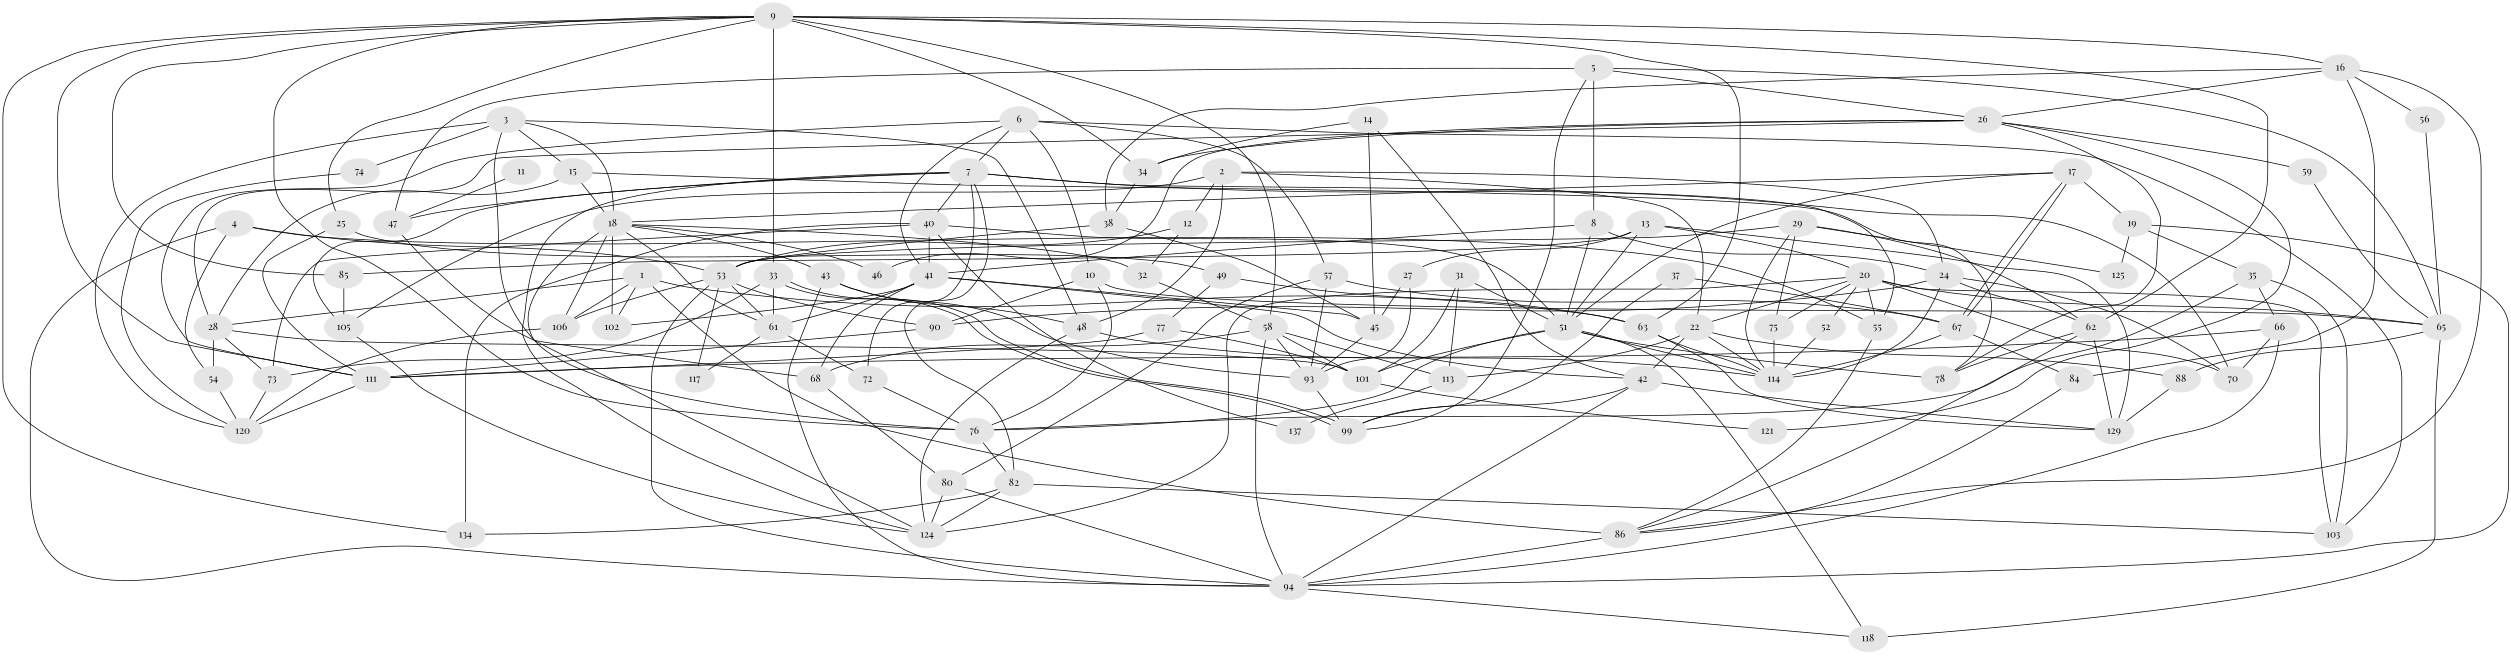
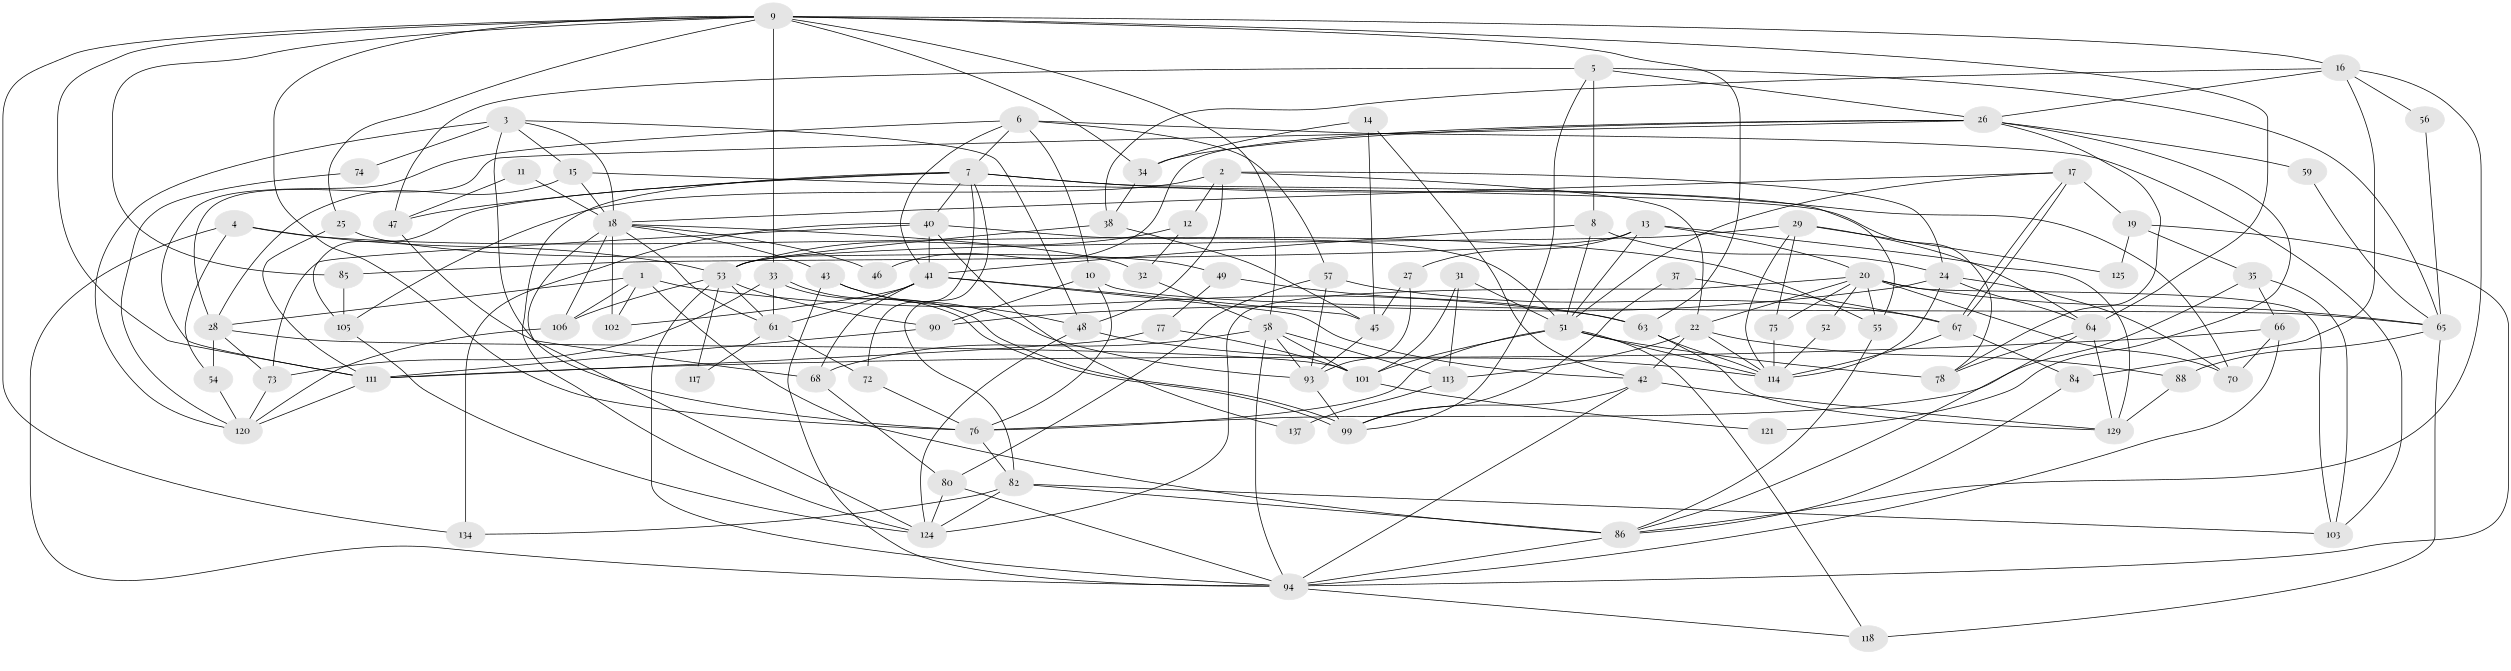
none -> (573, 201)
(2091, 327) -> (2091, 327)
none -> (1289, 507)
